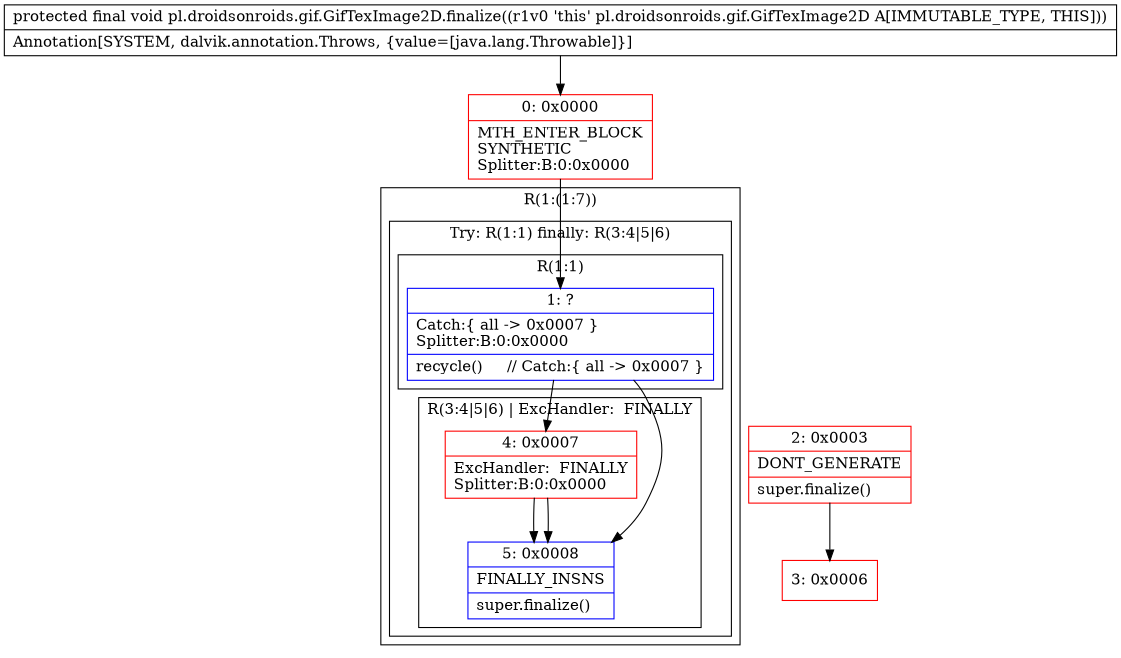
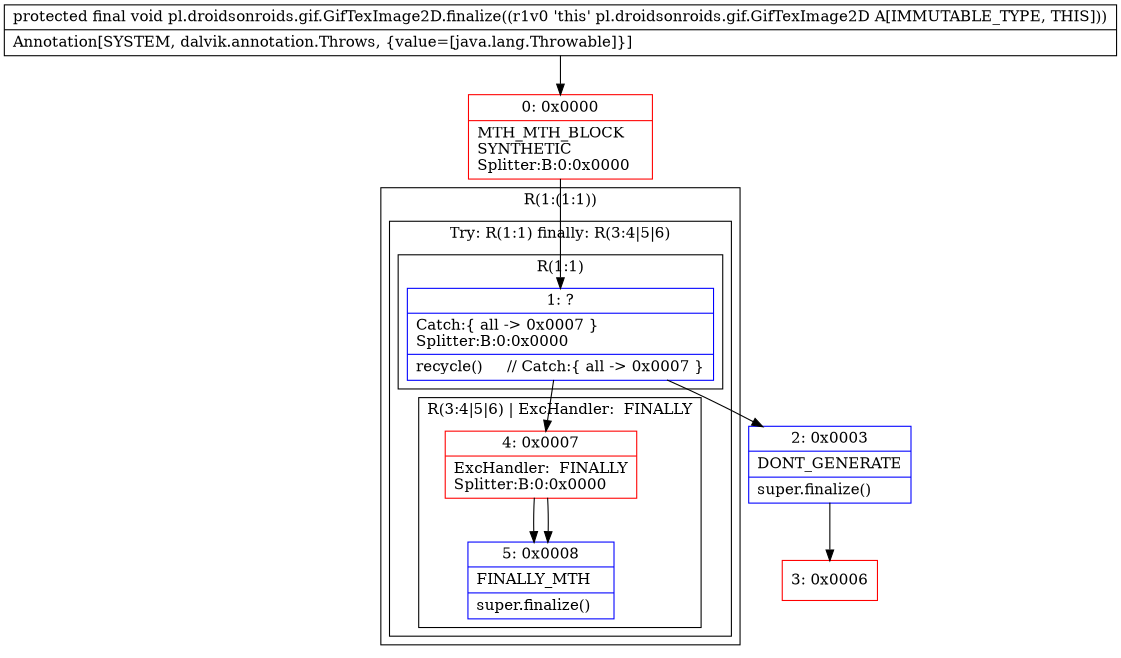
(560, 133) -> (551, 133)
(560, 200) -> (560, 200)
(661, 460) -> (710, 400)
(830, 465) -> (830, 465)
(541, 579) -> (534, 579)
